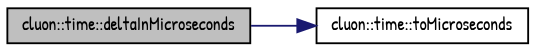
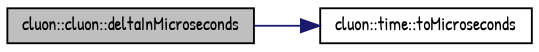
(129, 26) -> (131, 26)
